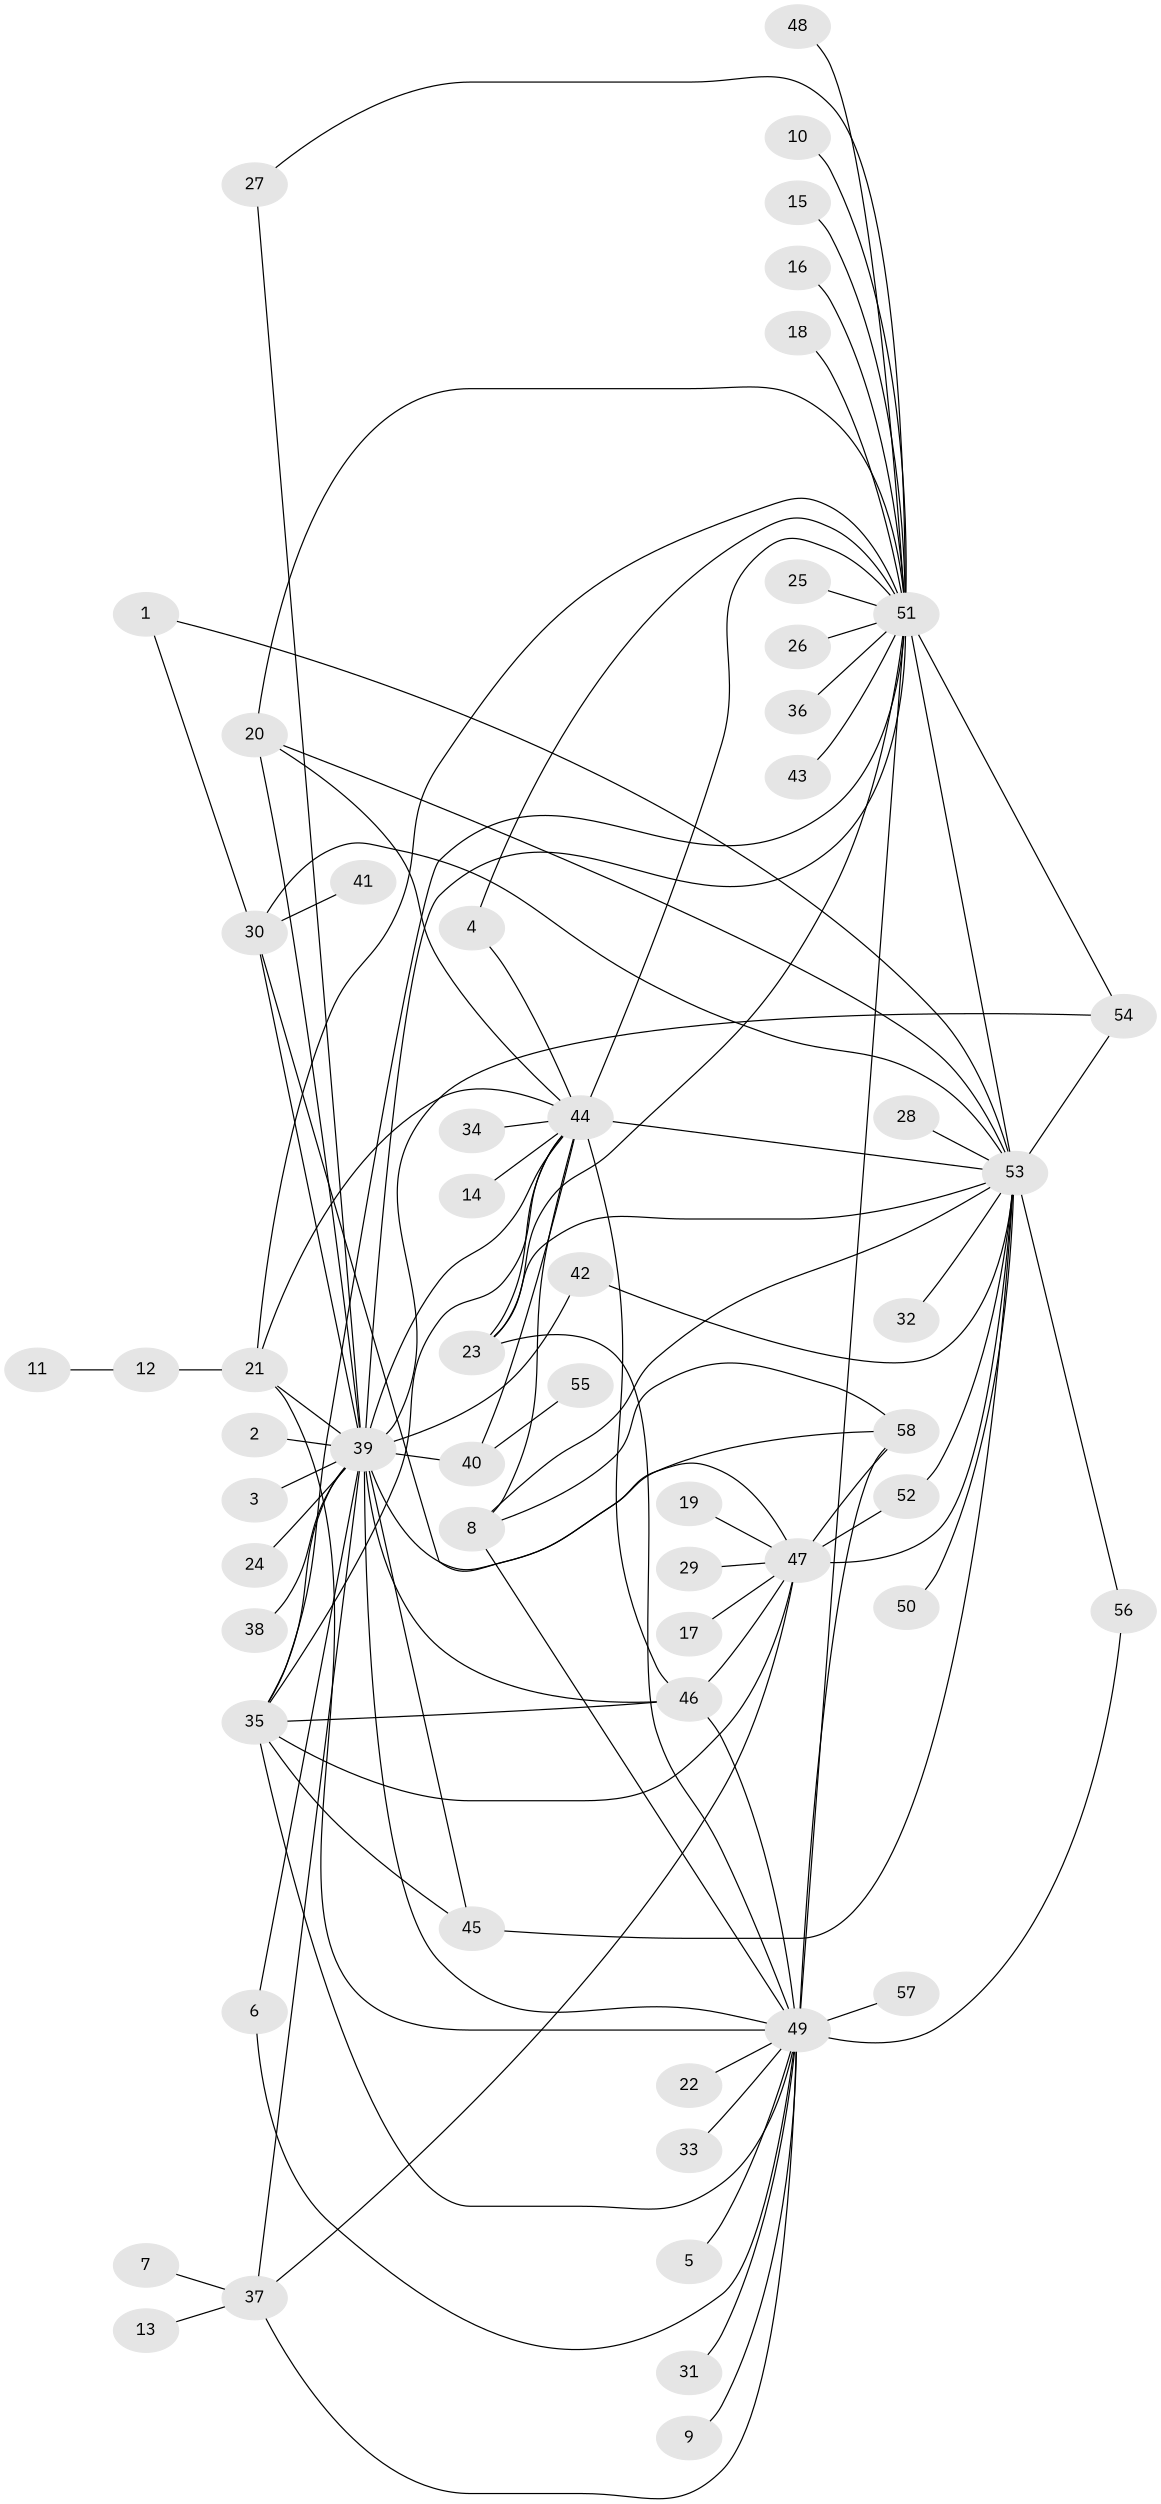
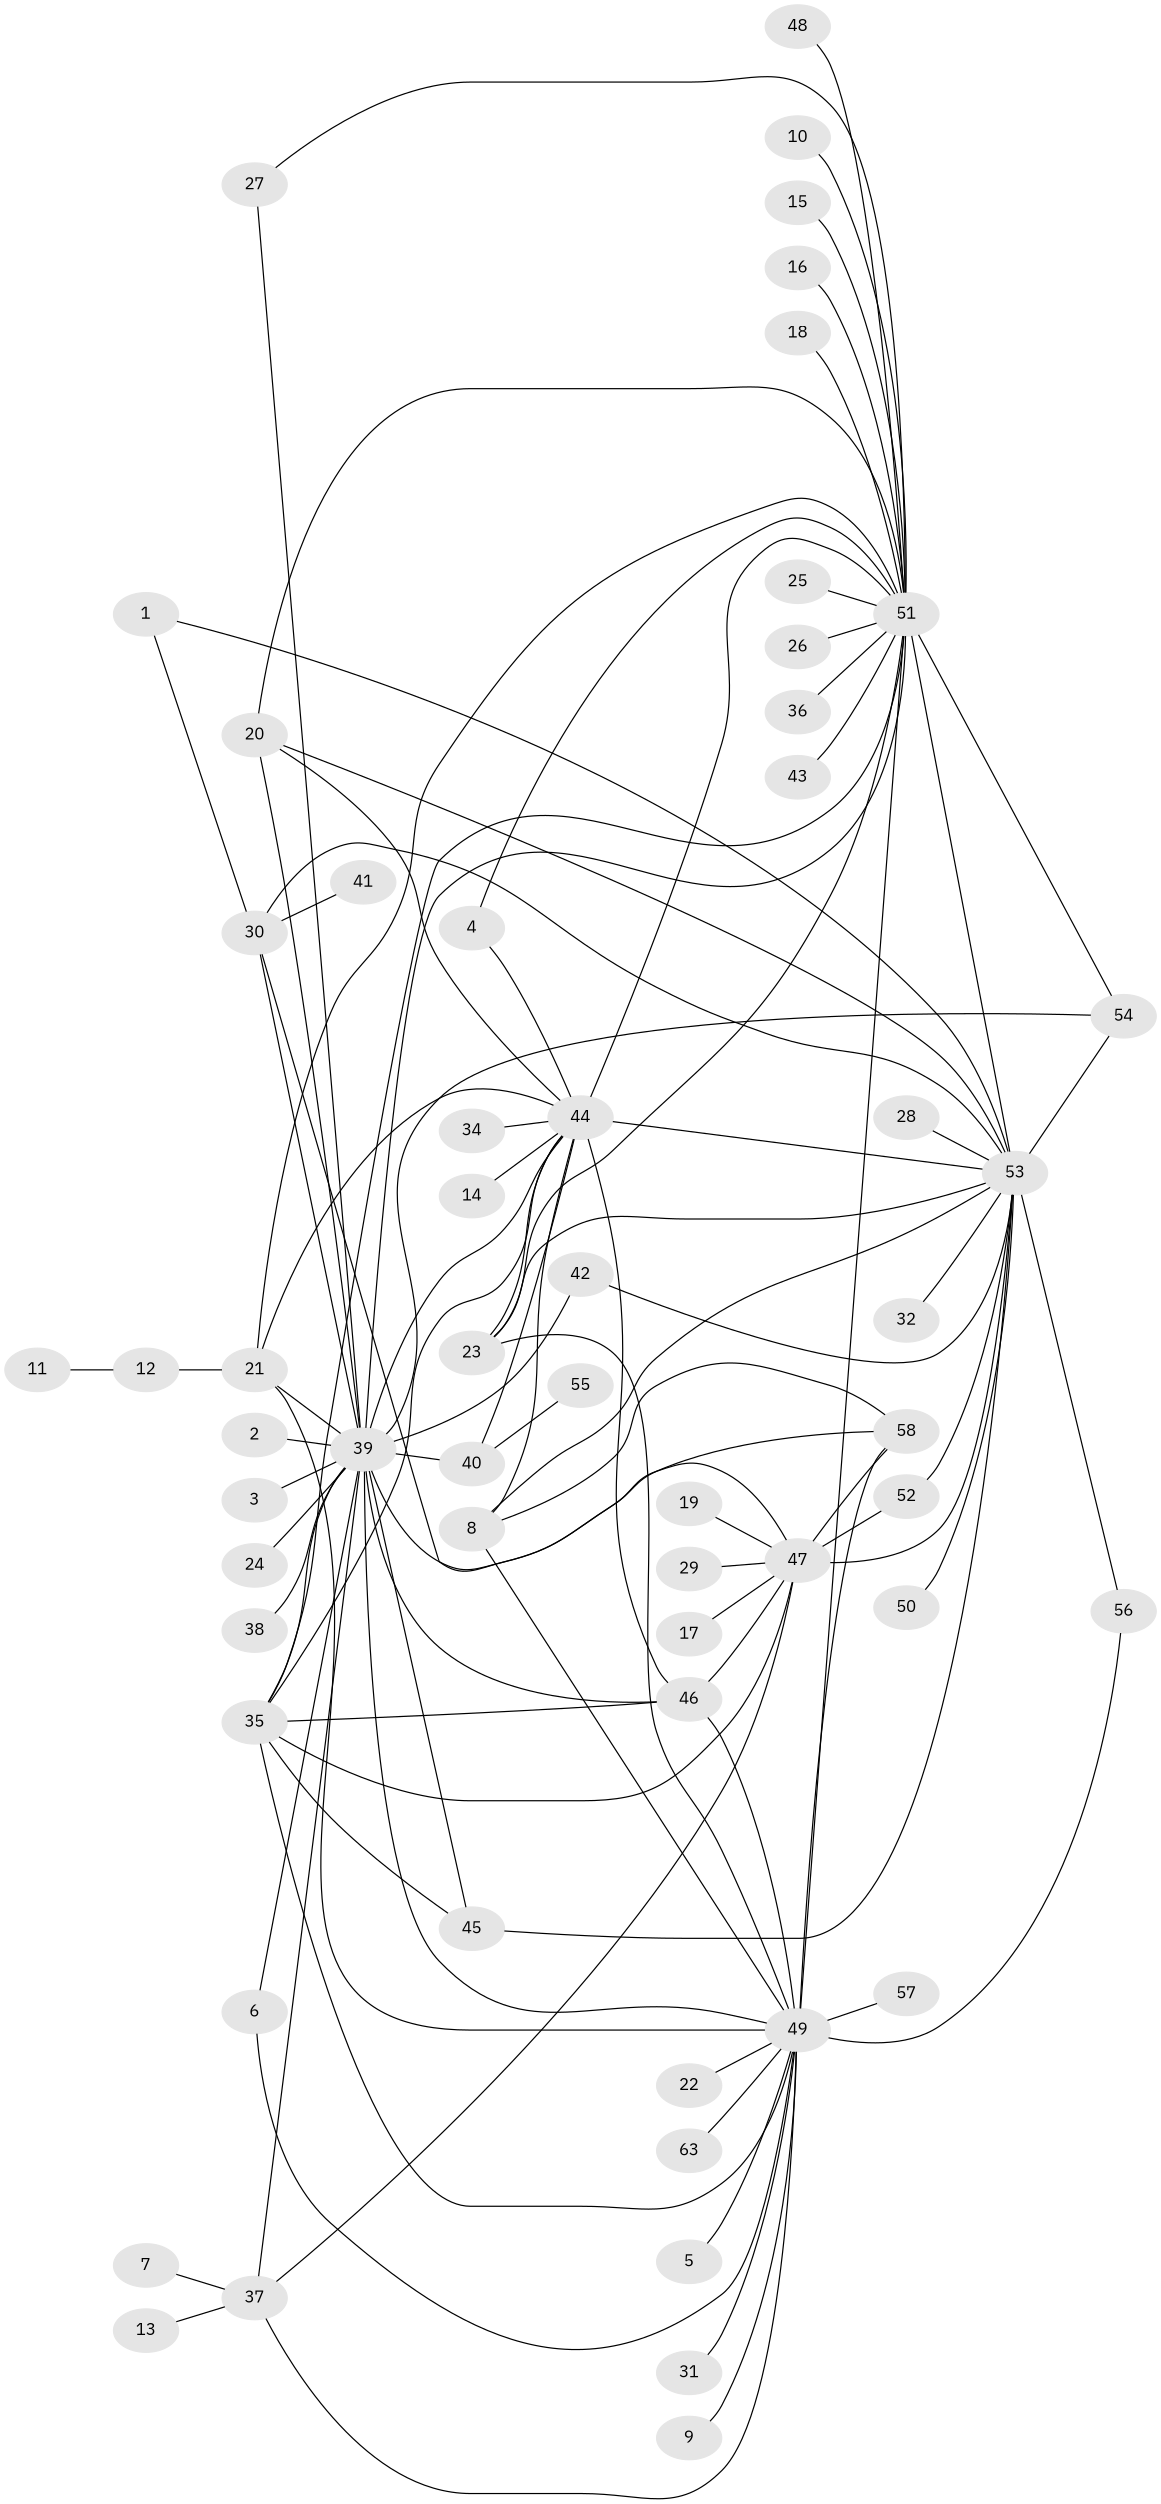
(689, 2151) -> (689, 2151)
